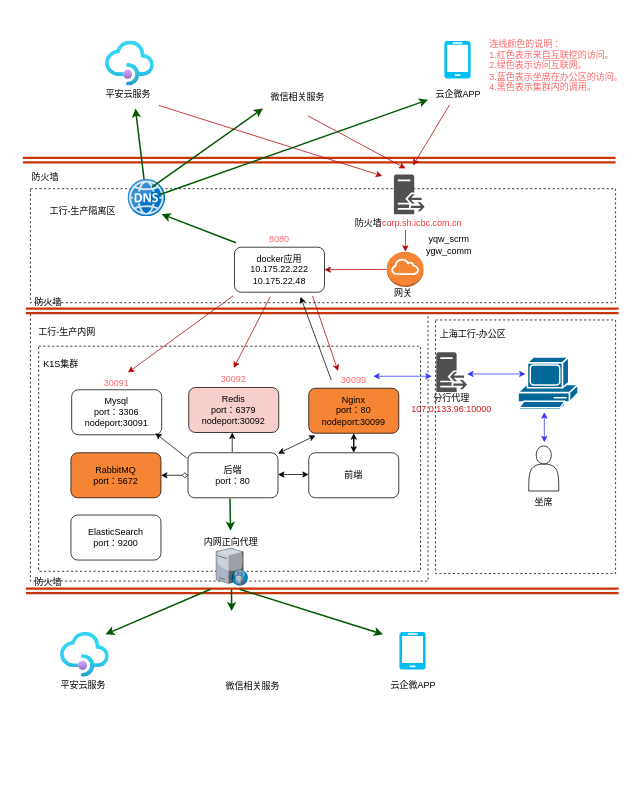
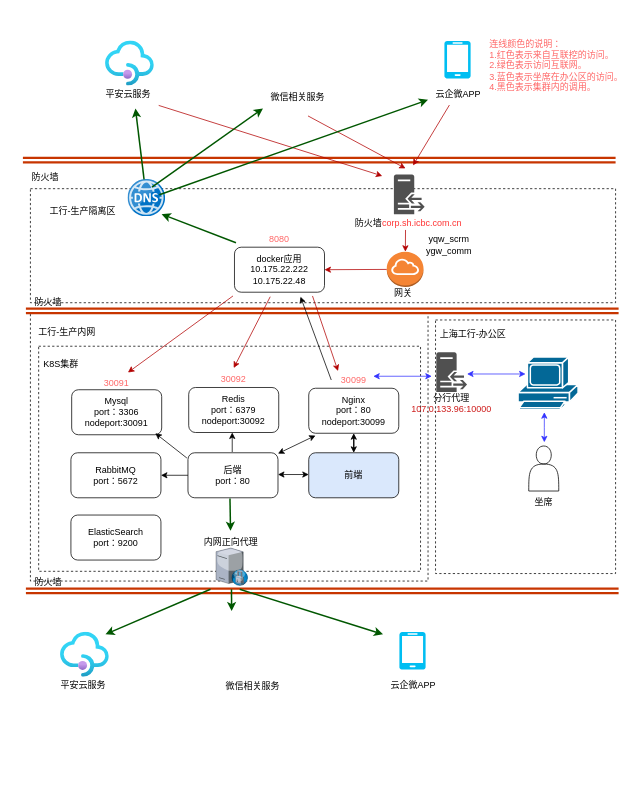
(61, 364) -> (61, 364)
(234, 410) -> (234, 410)
(354, 411) -> (354, 411)
(116, 475) -> (116, 475)
(181, 475) -> (184, 475)
(354, 475) -> (354, 475)
